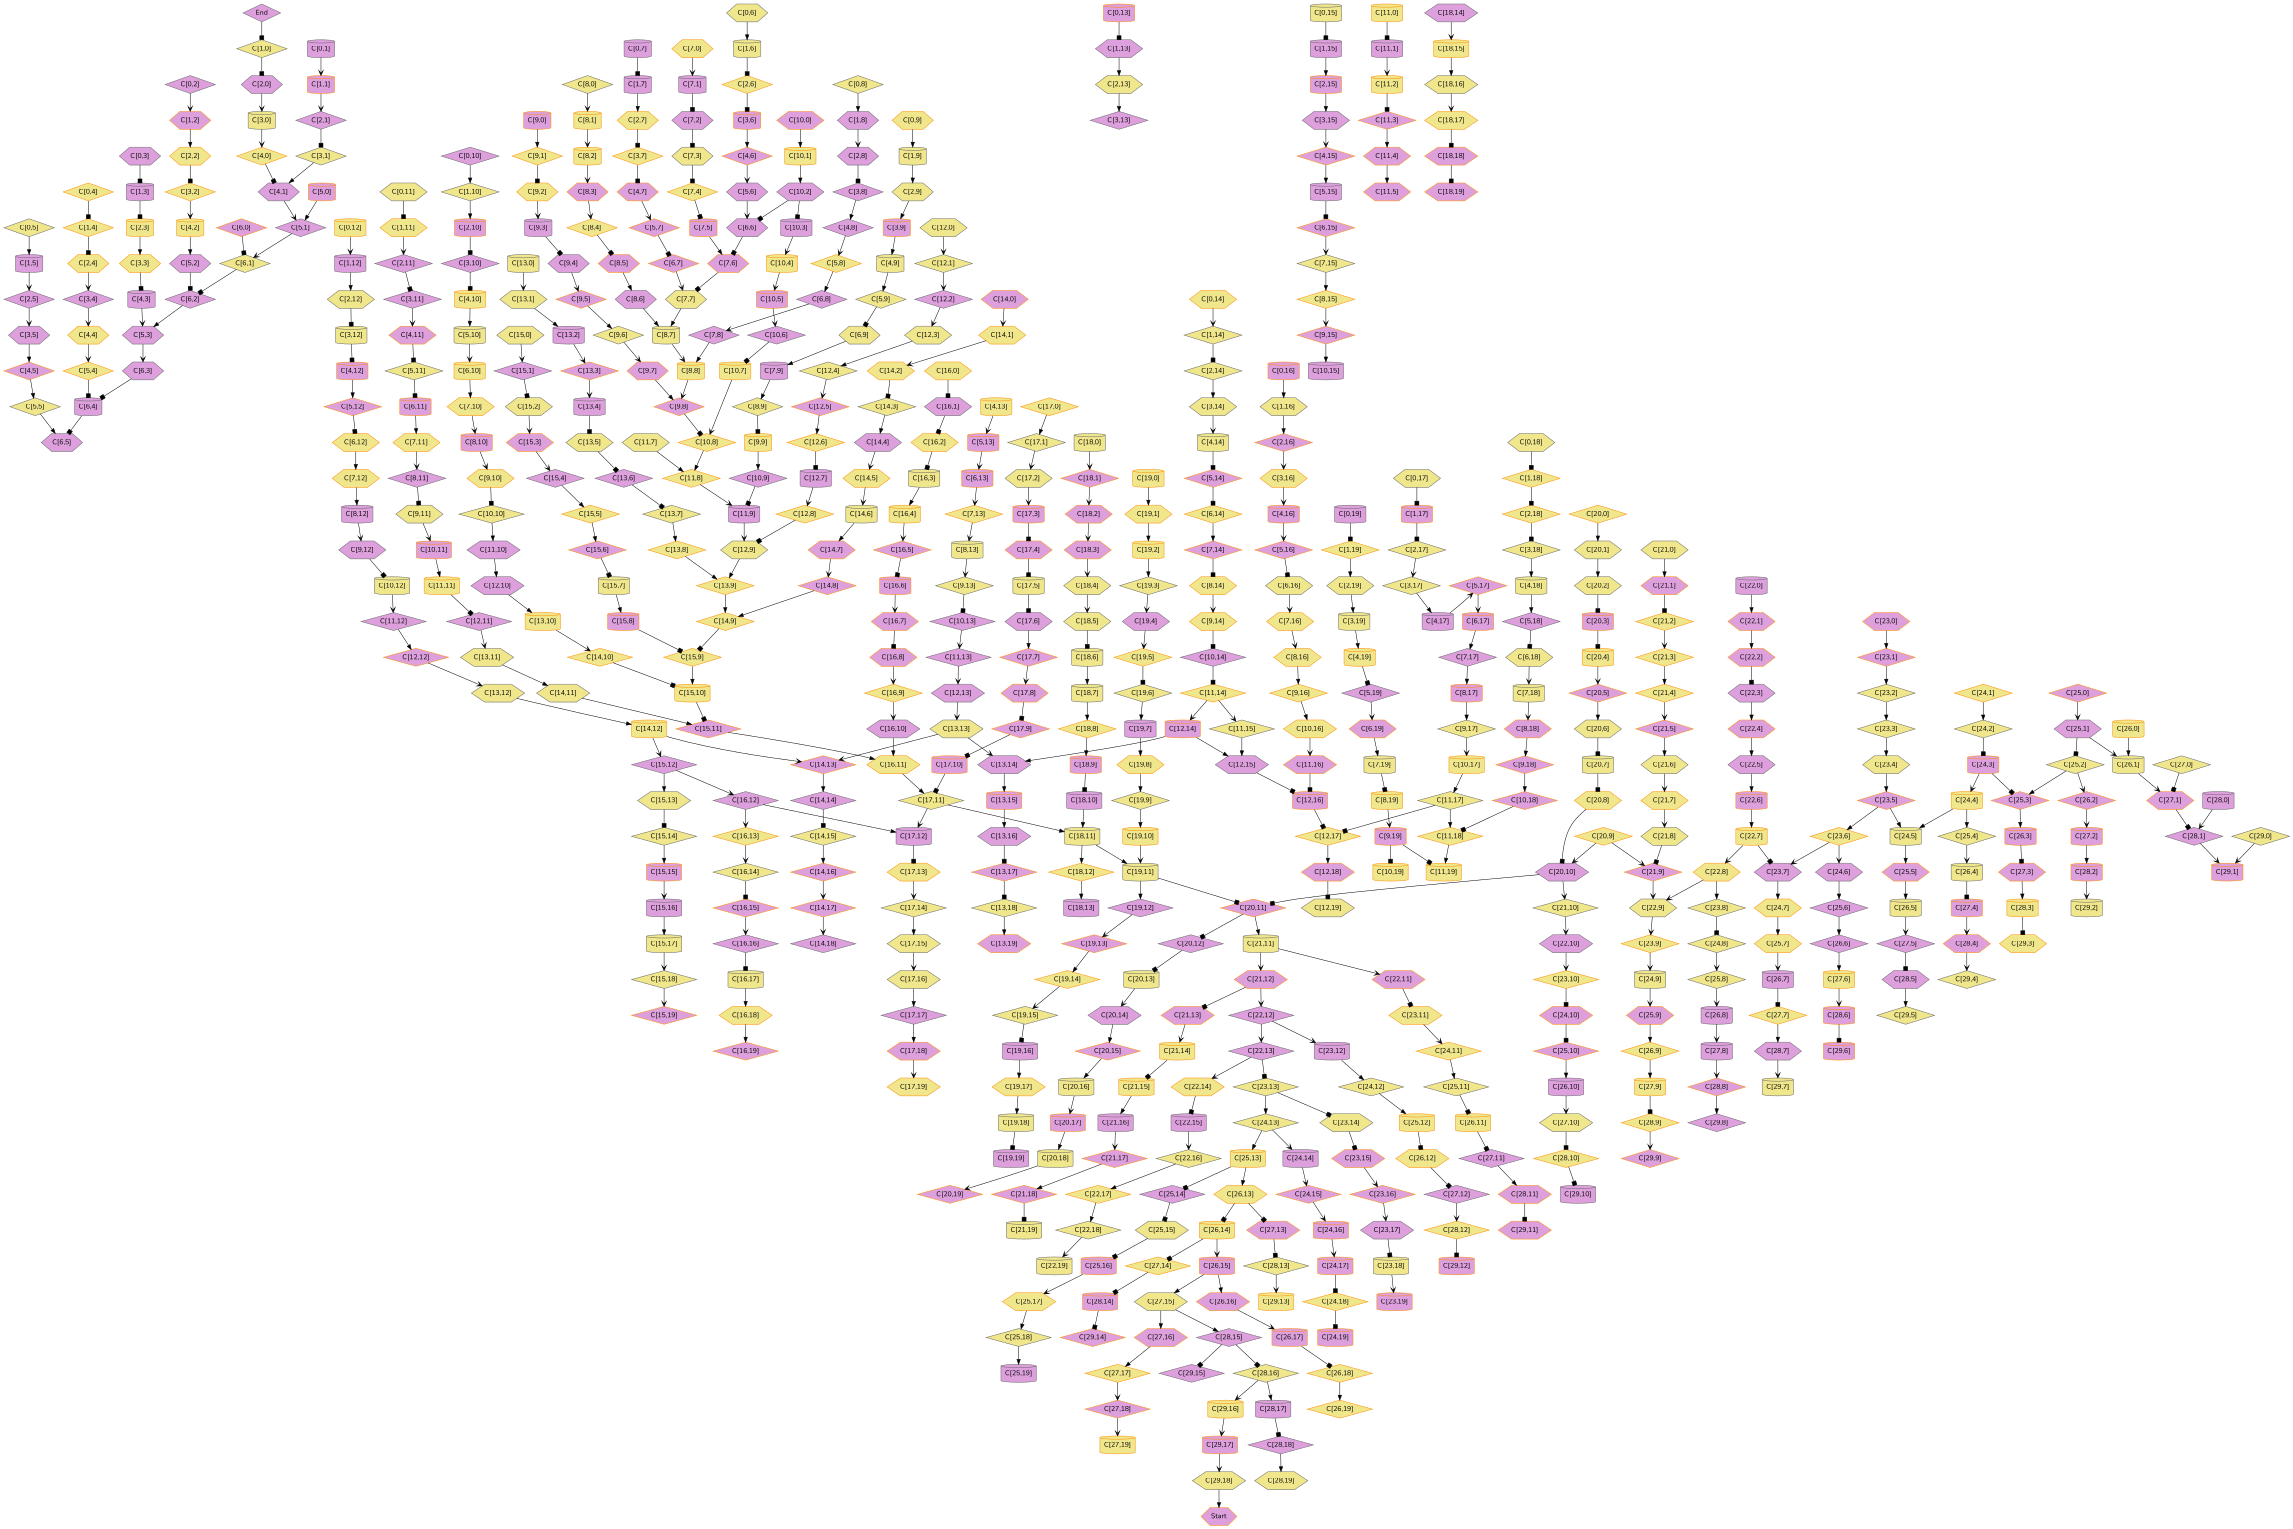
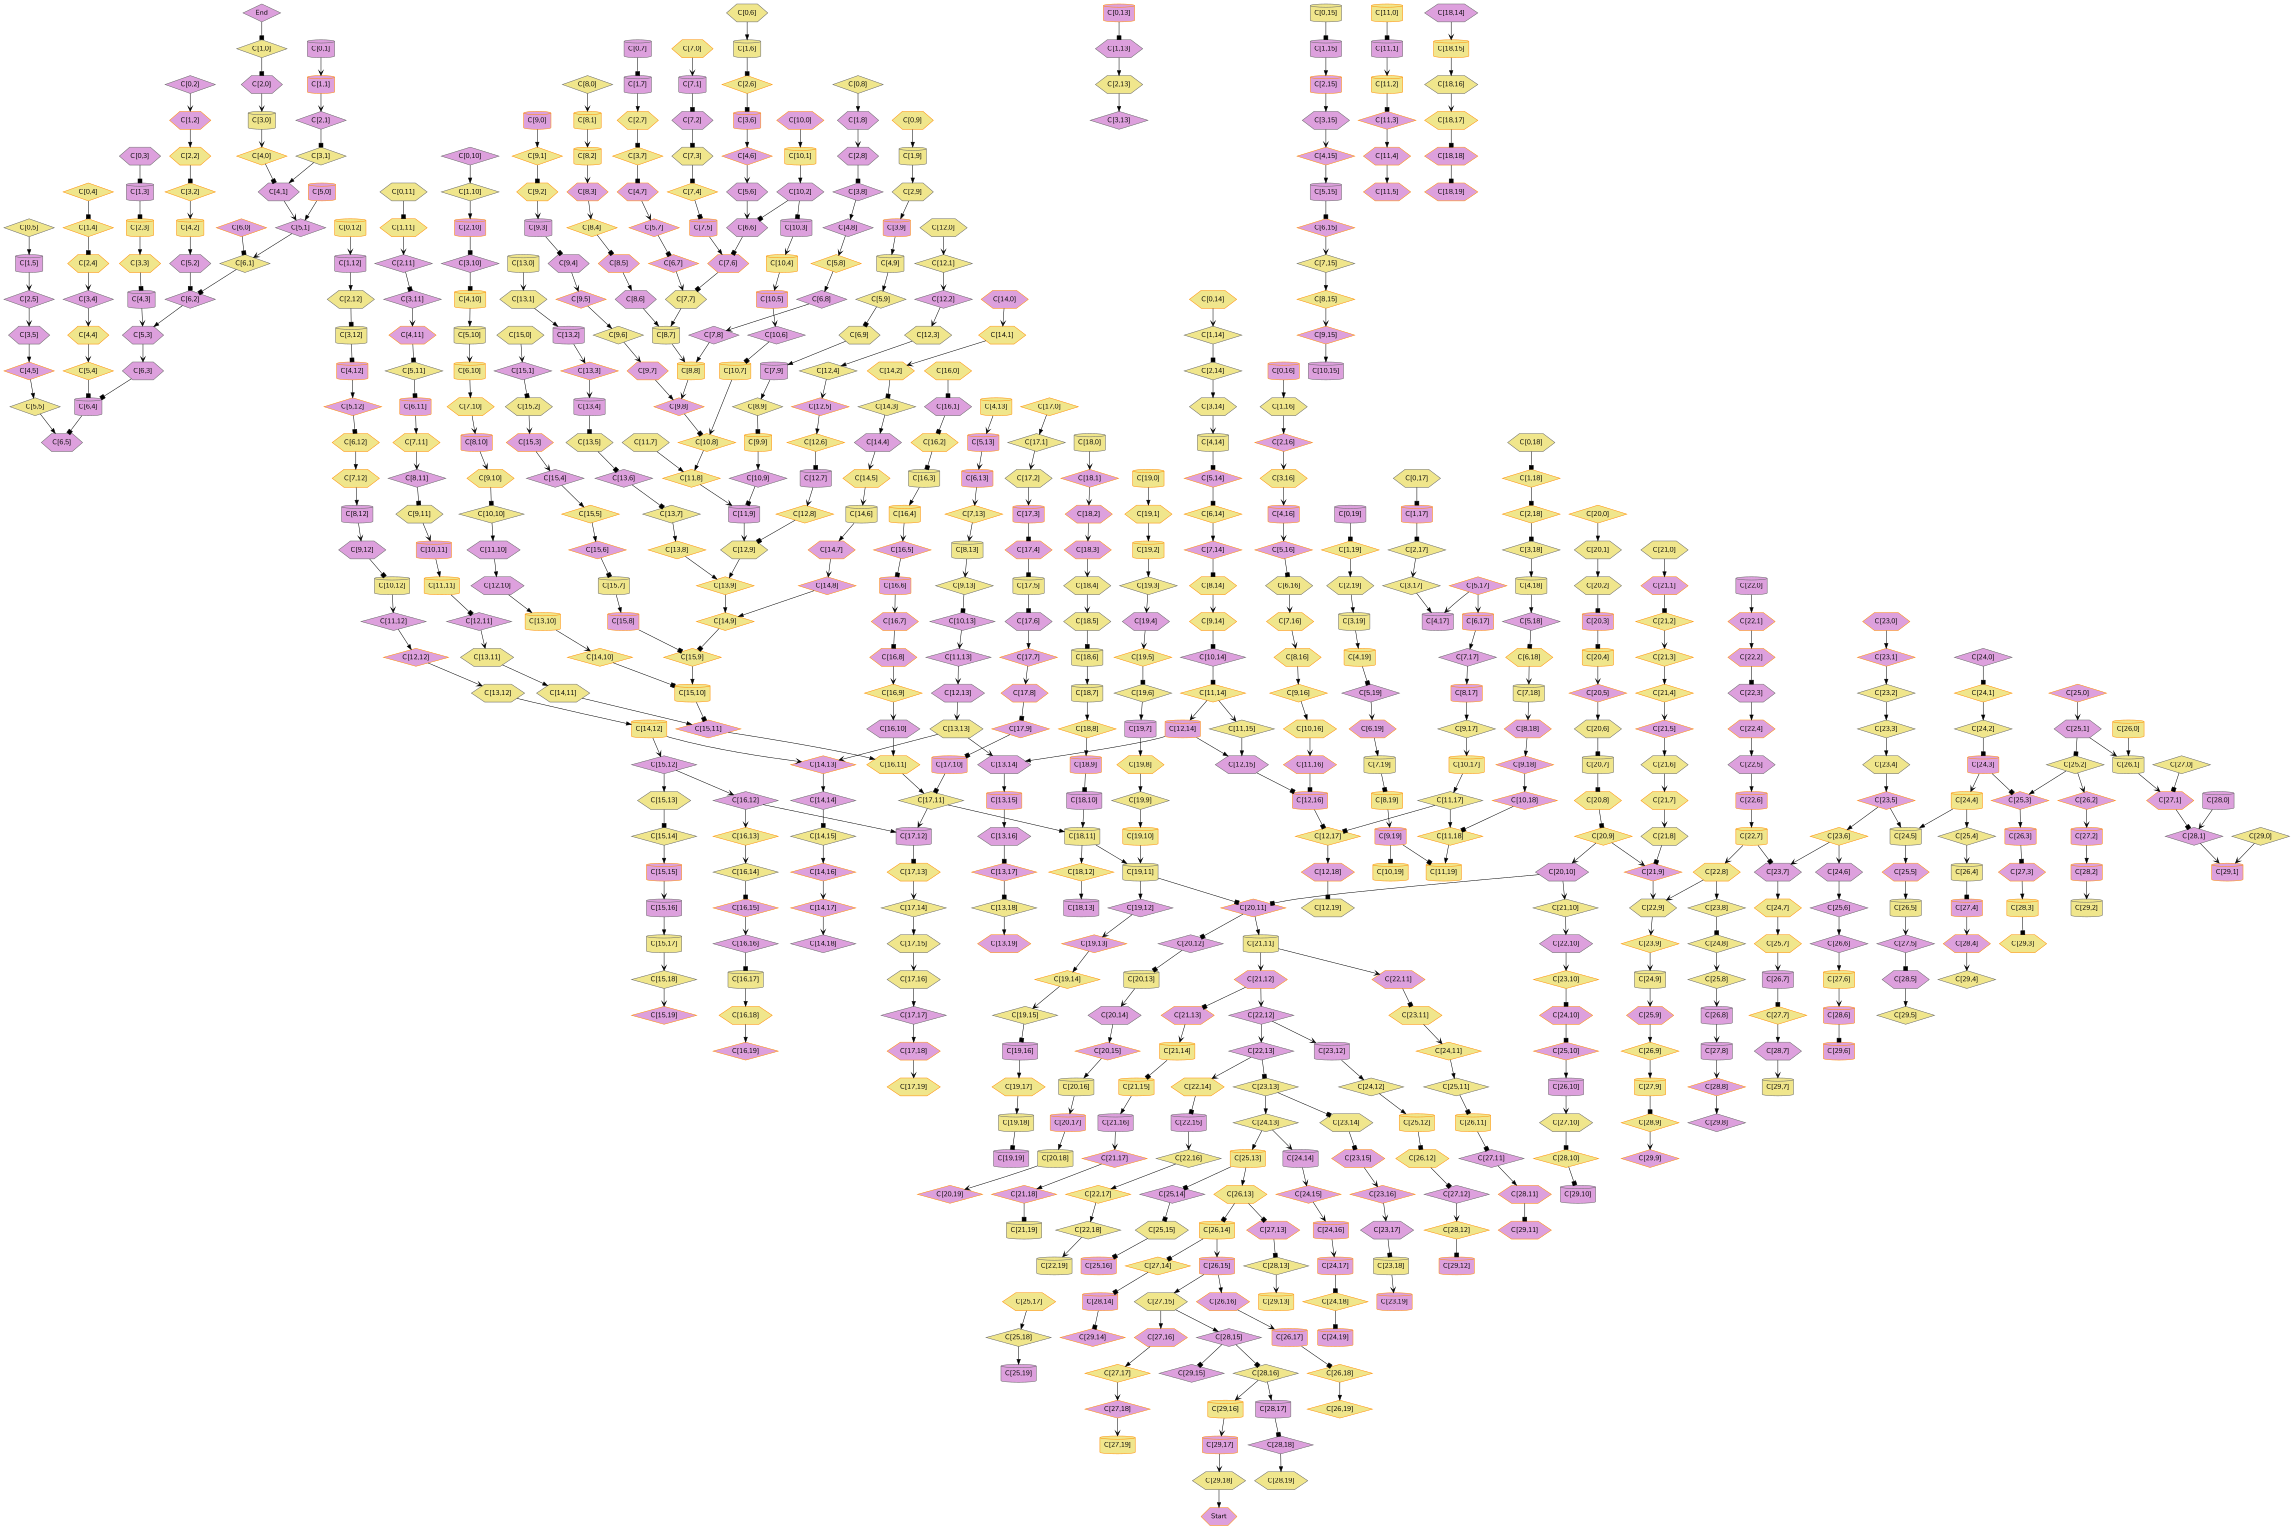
(1460, 605) -> (1458, 600)
(1529, 657) -> (1529, 657)
none -> (1983, 657)
(1568, 831) -> (1600, 816)
(1066, 1283) -> none
